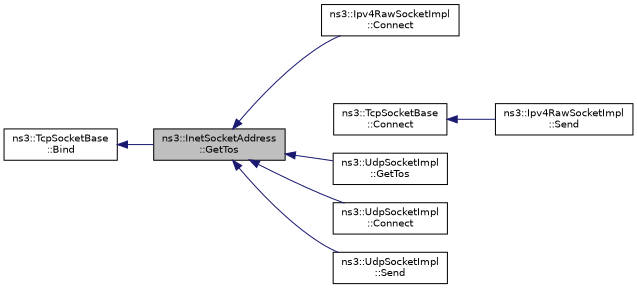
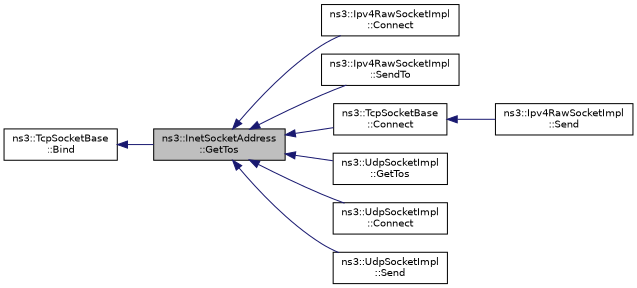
none -> (390, 70)
none -> (314, 131)
